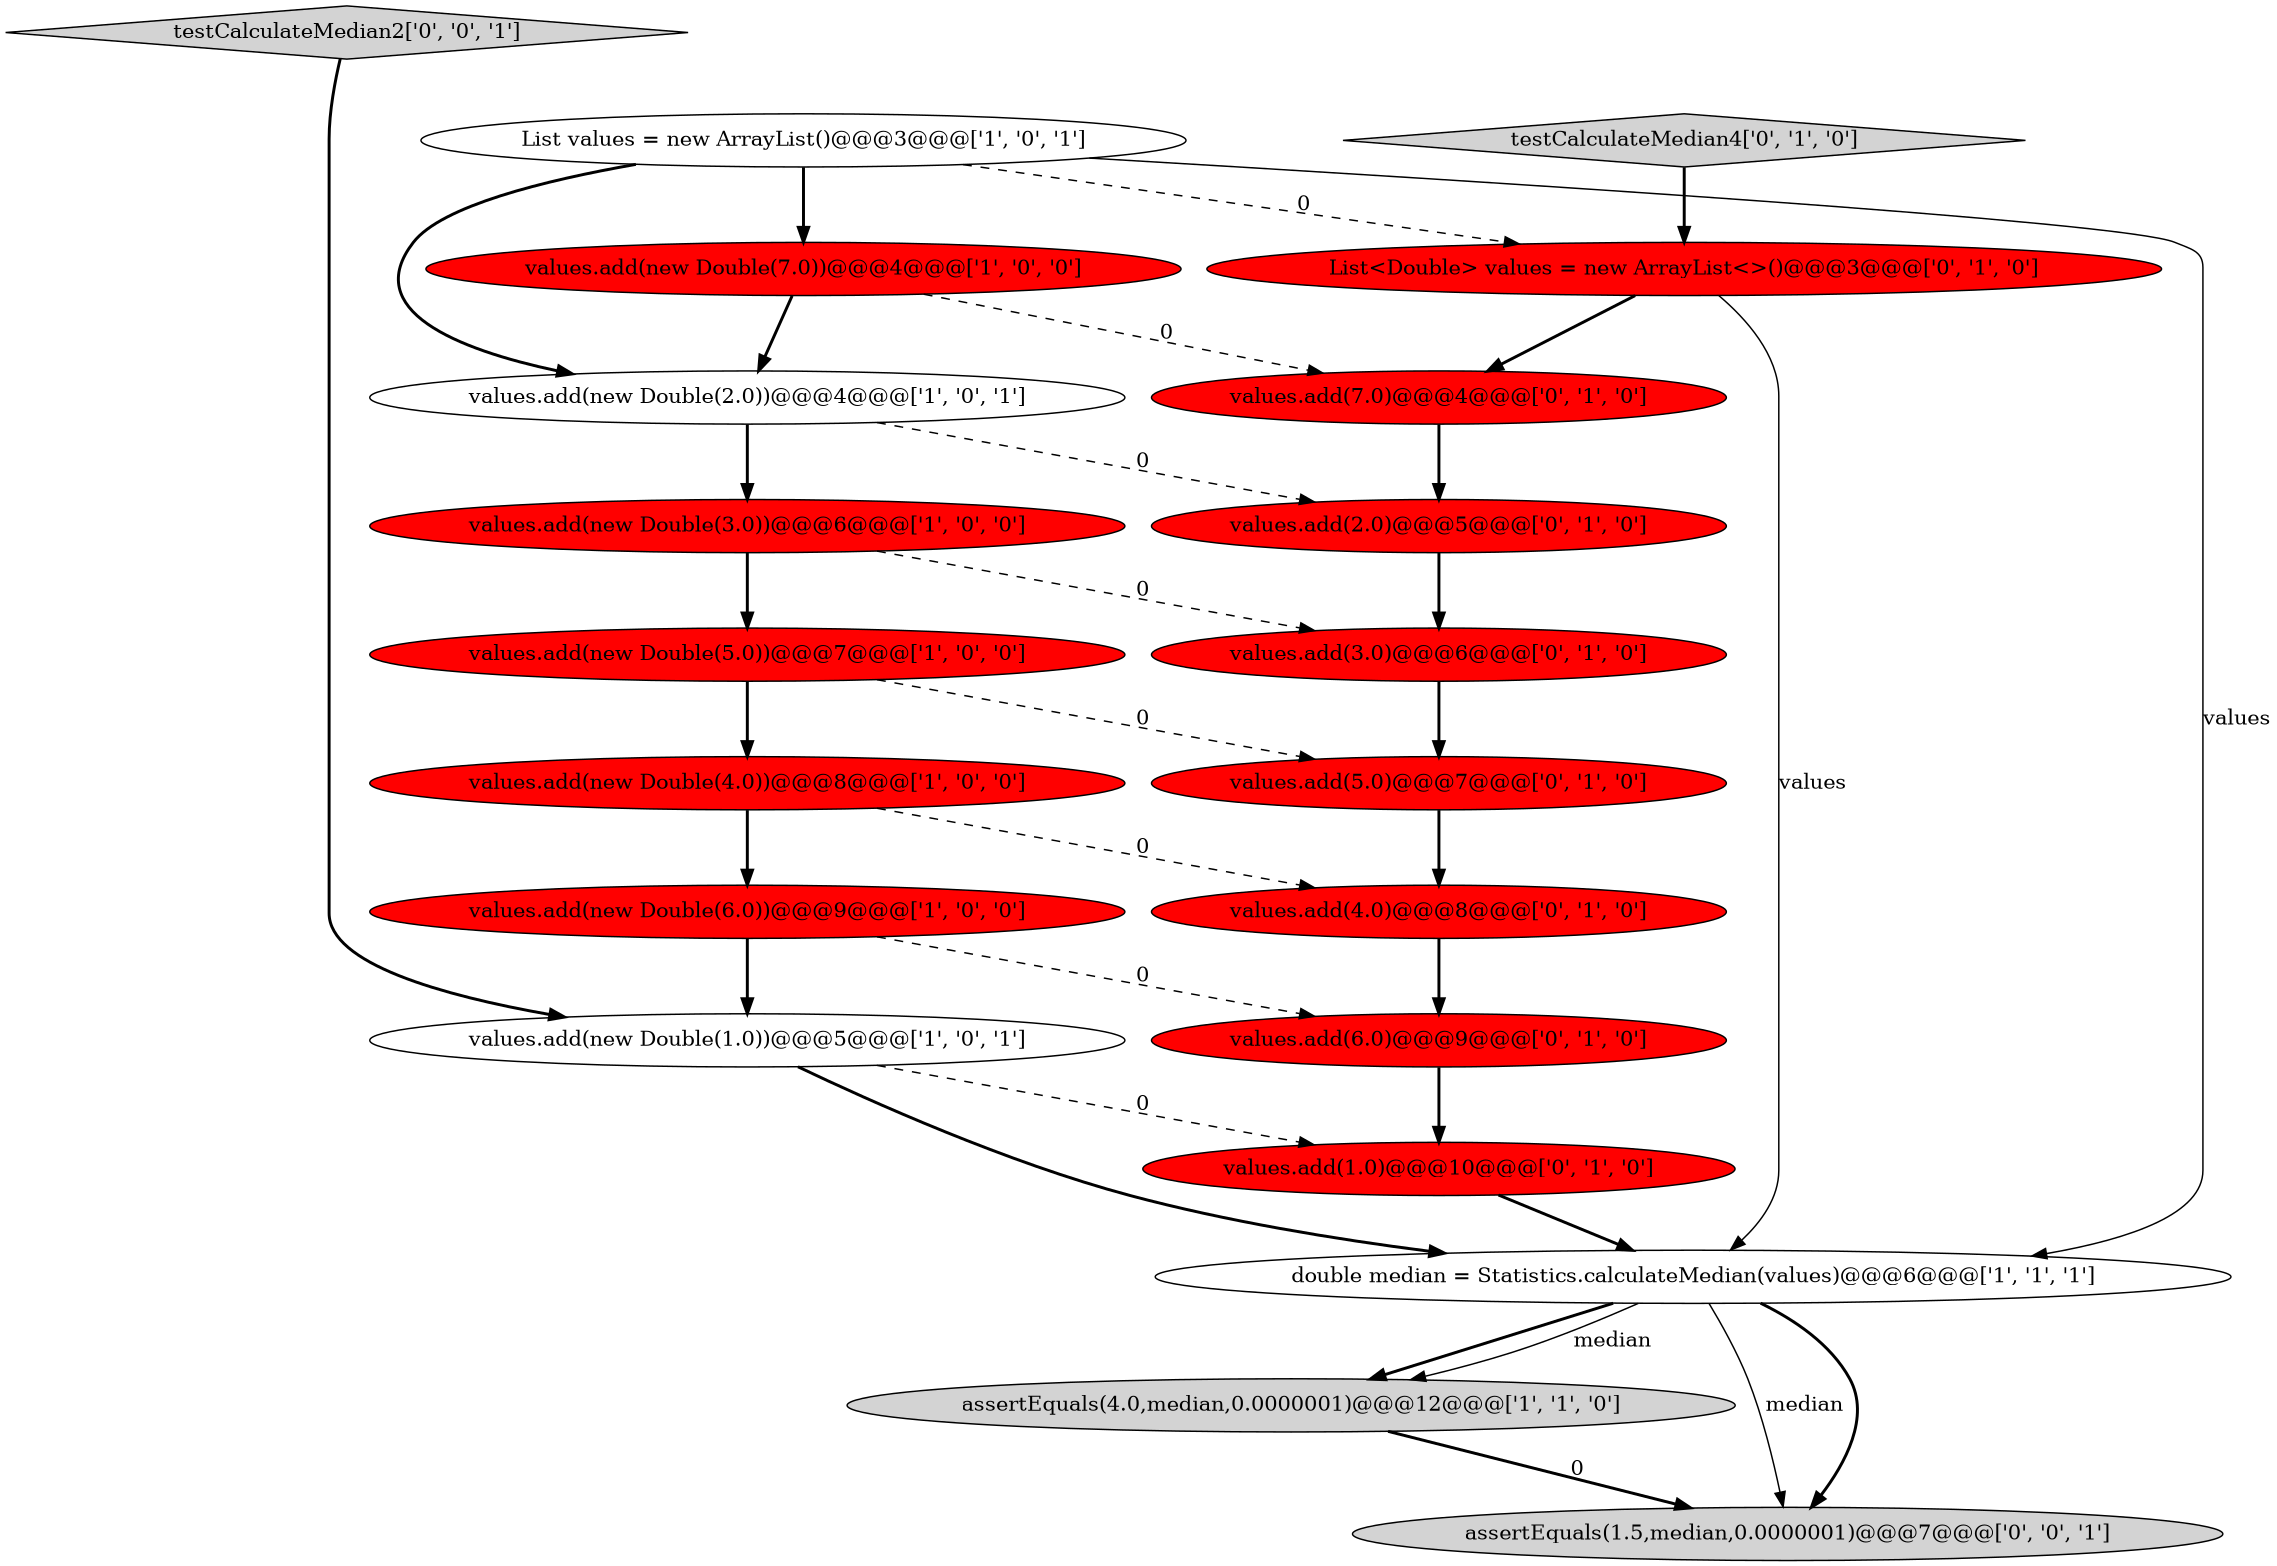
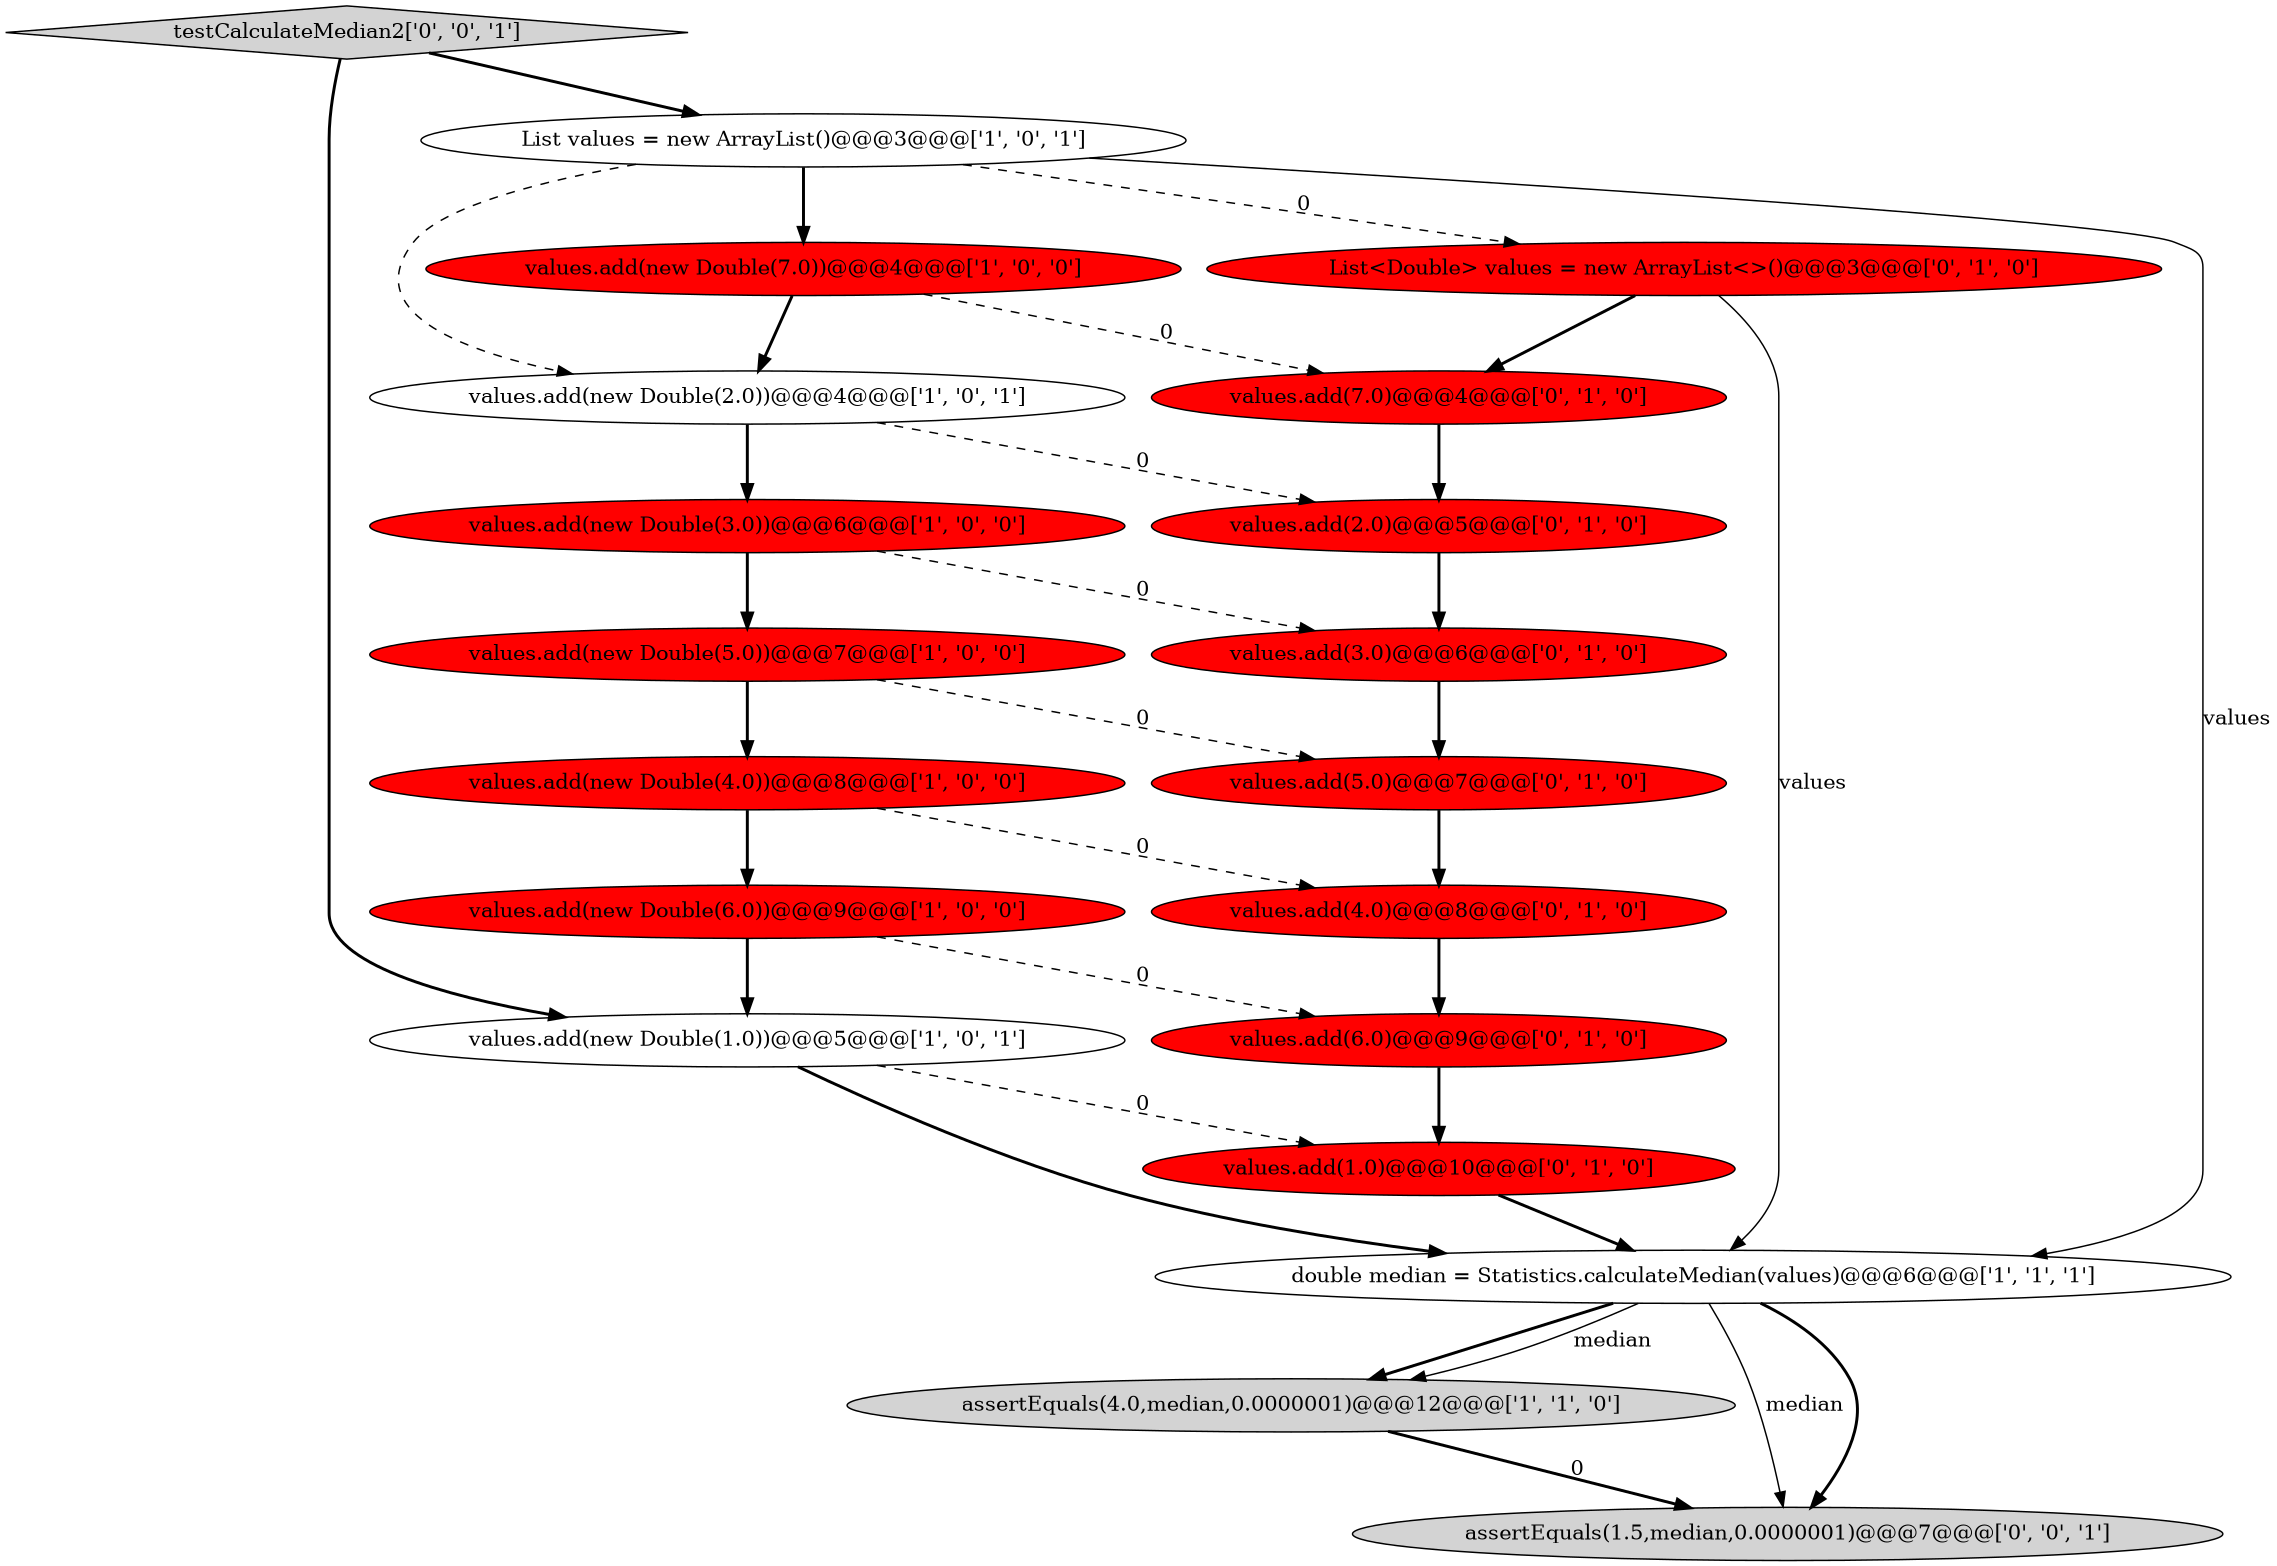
none -> (556, 82)
(1684, 140) -> none
(415, 241) -> (415, 241)
